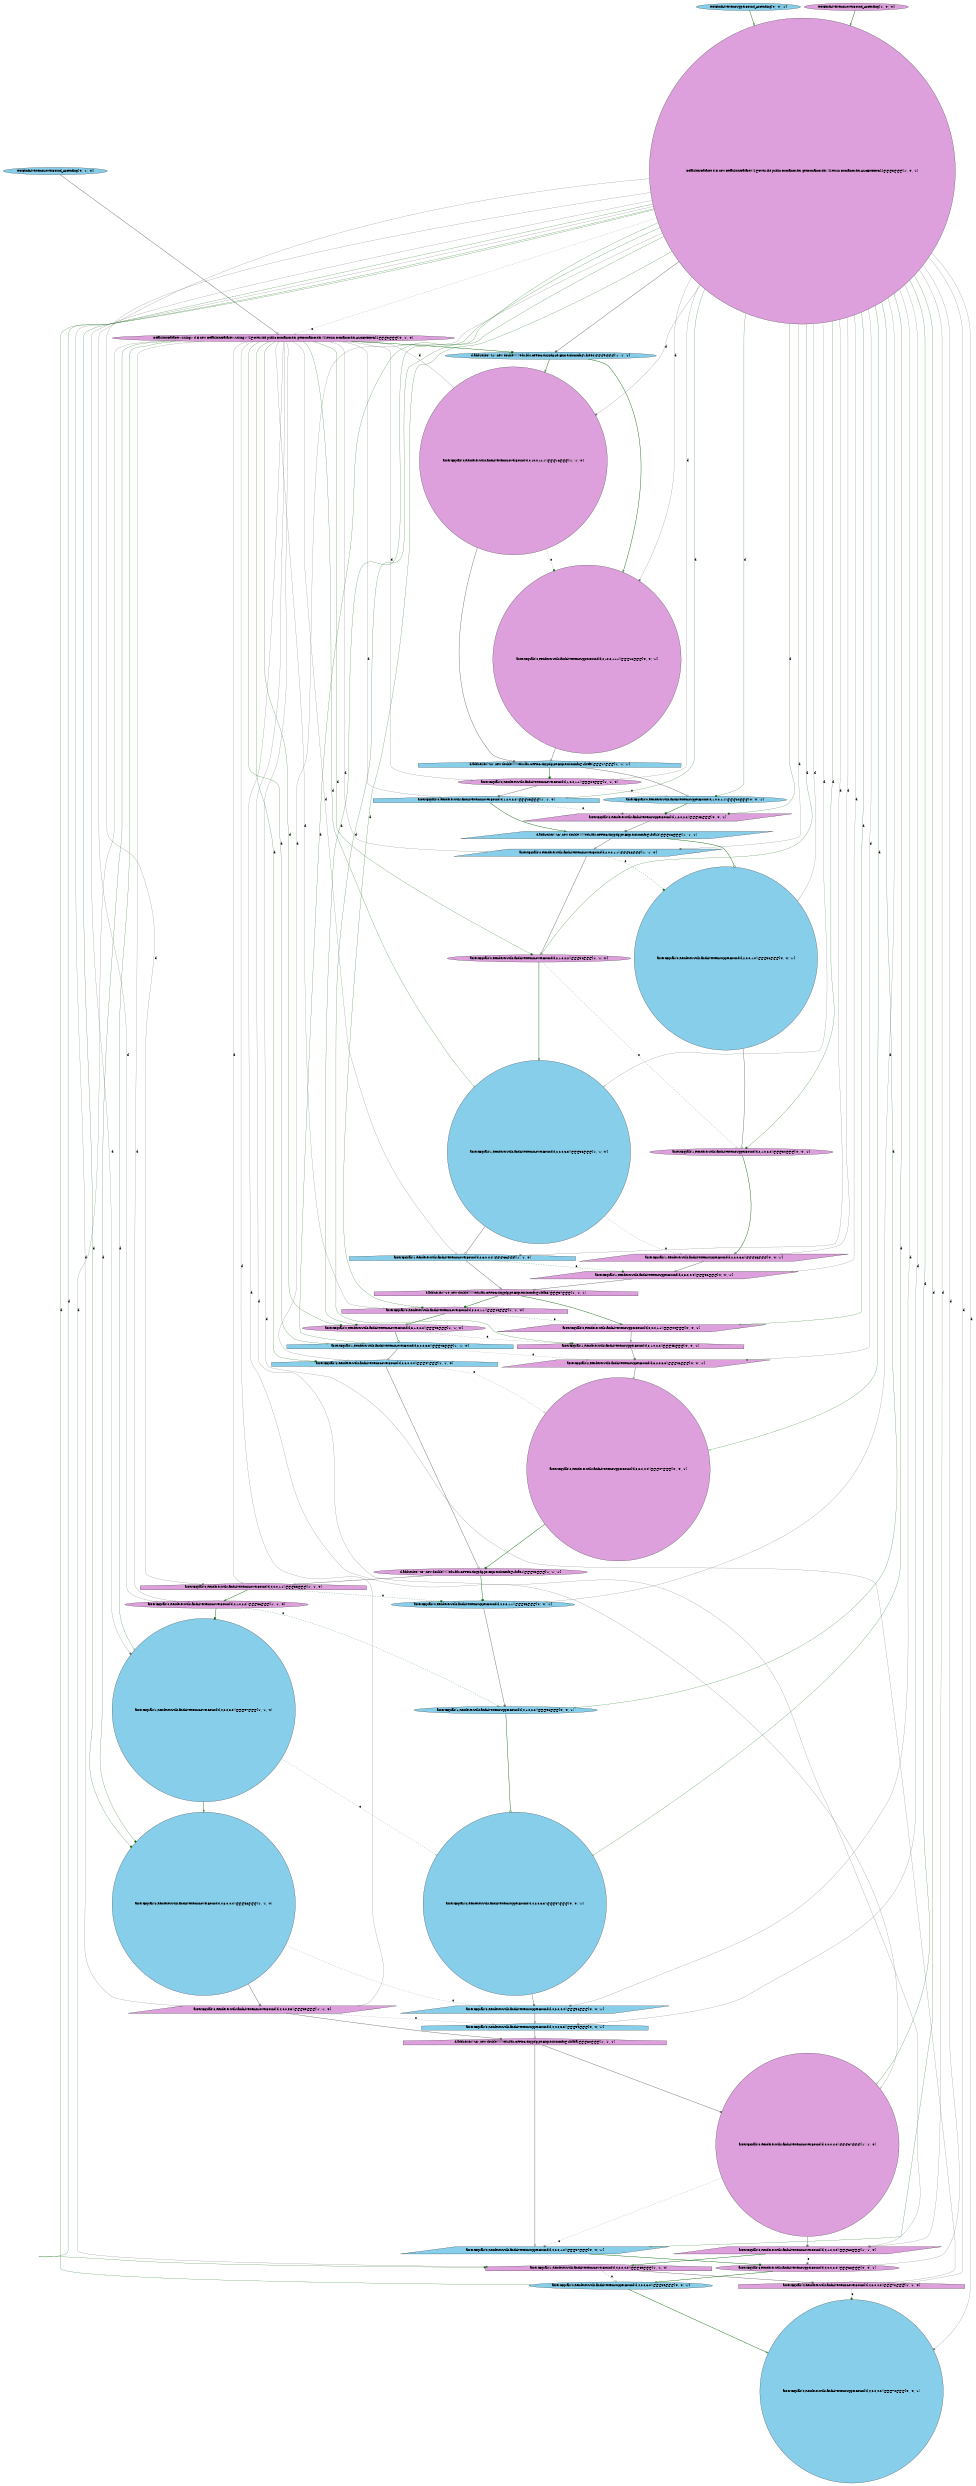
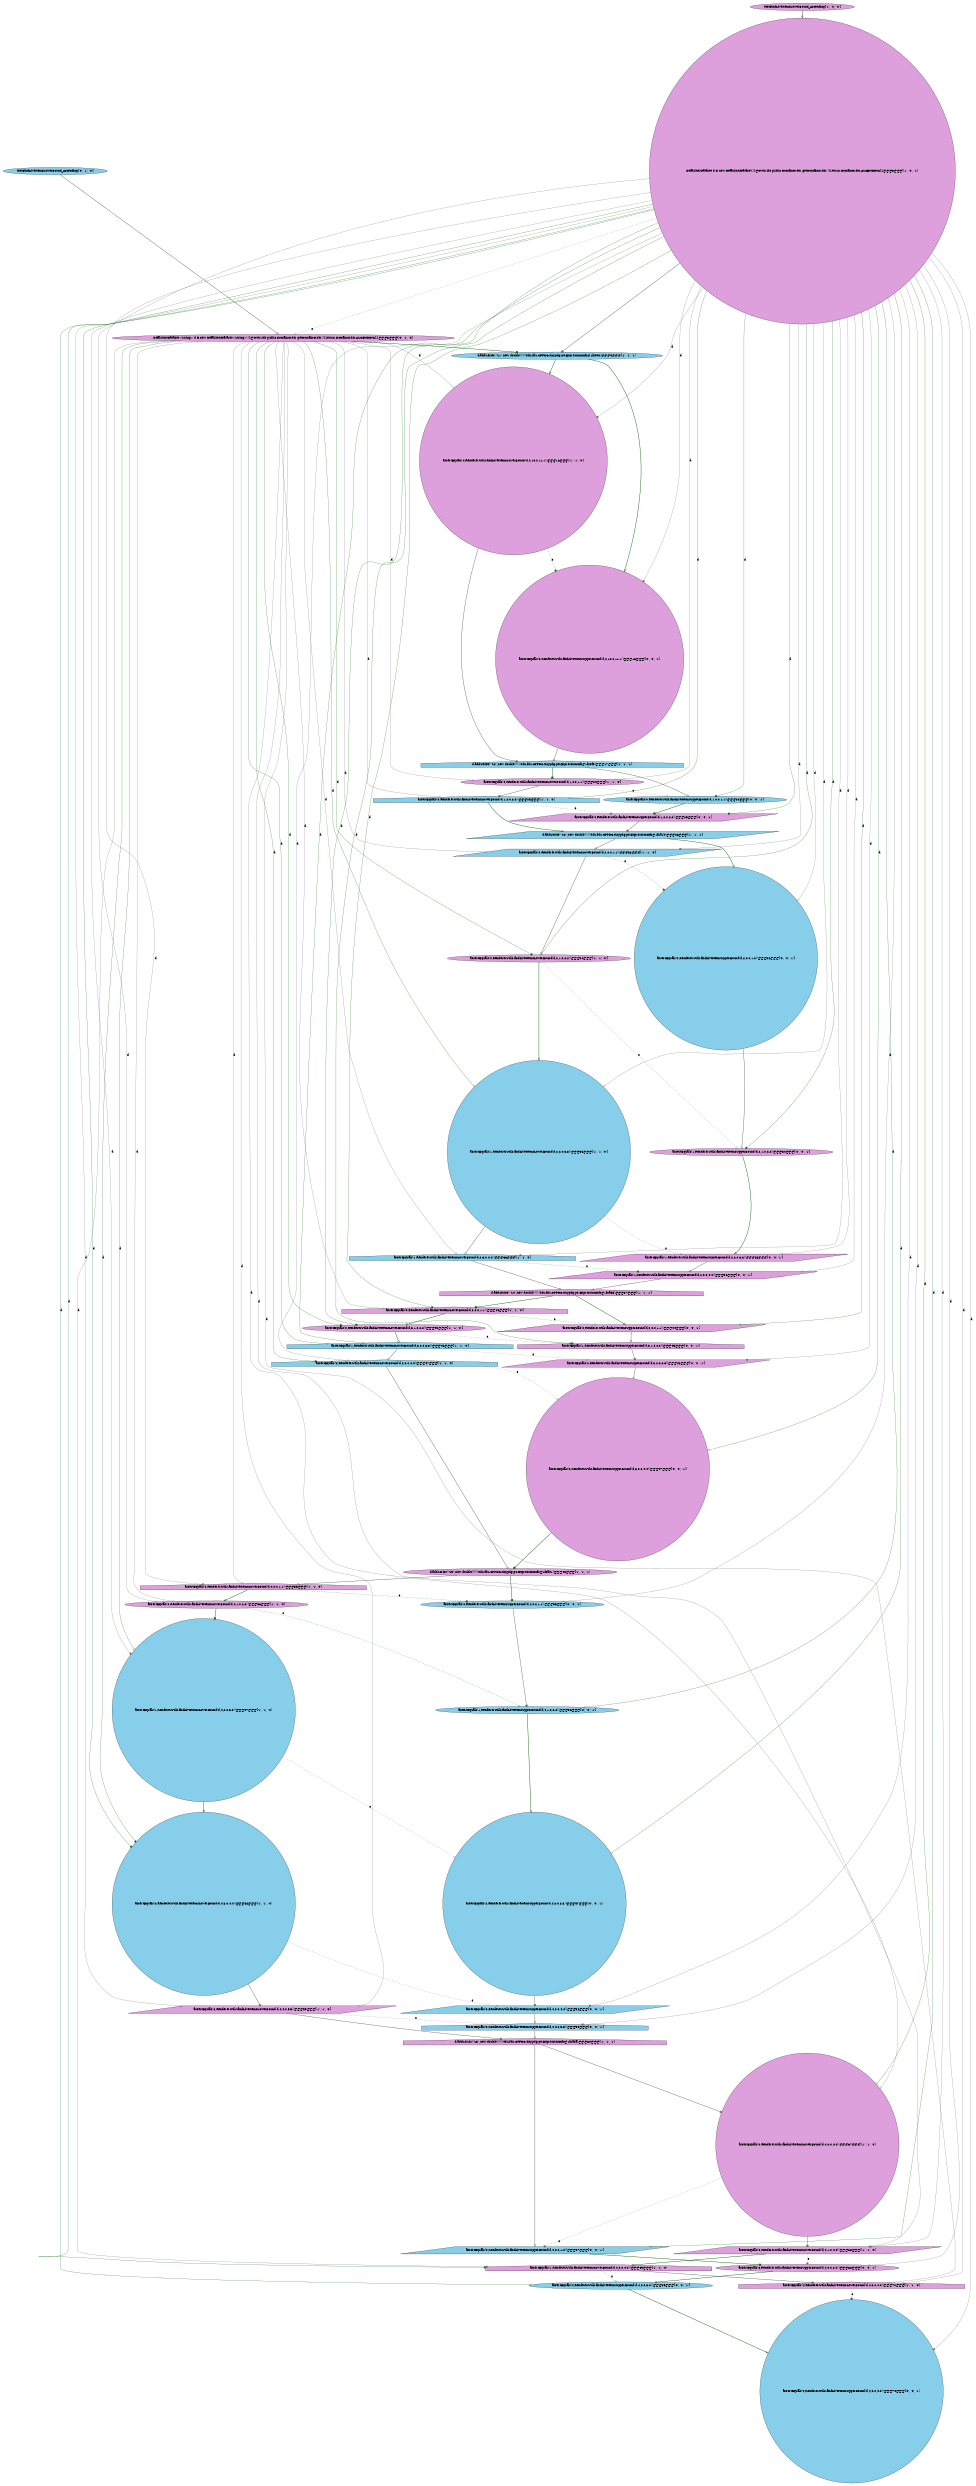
(748, 7) -> none
